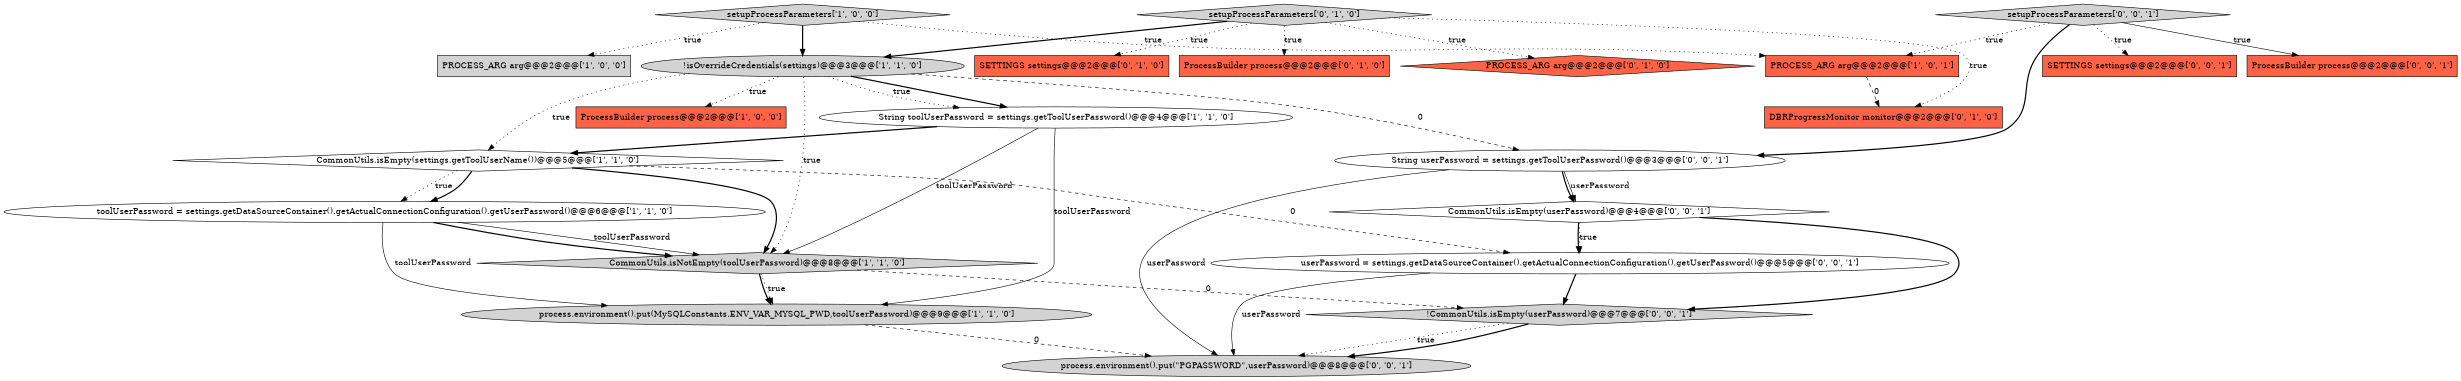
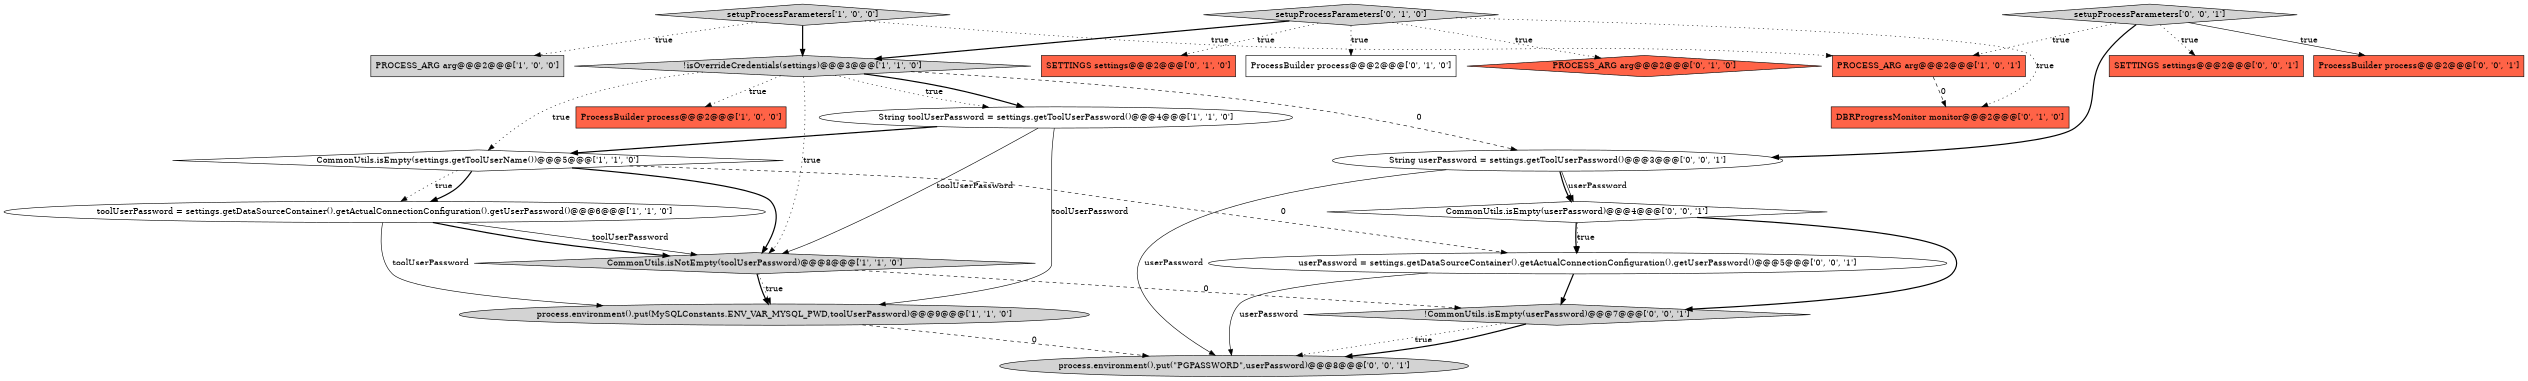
(803, 66) -> (803, 66)
(1284, 66) -> (1351, 66)
